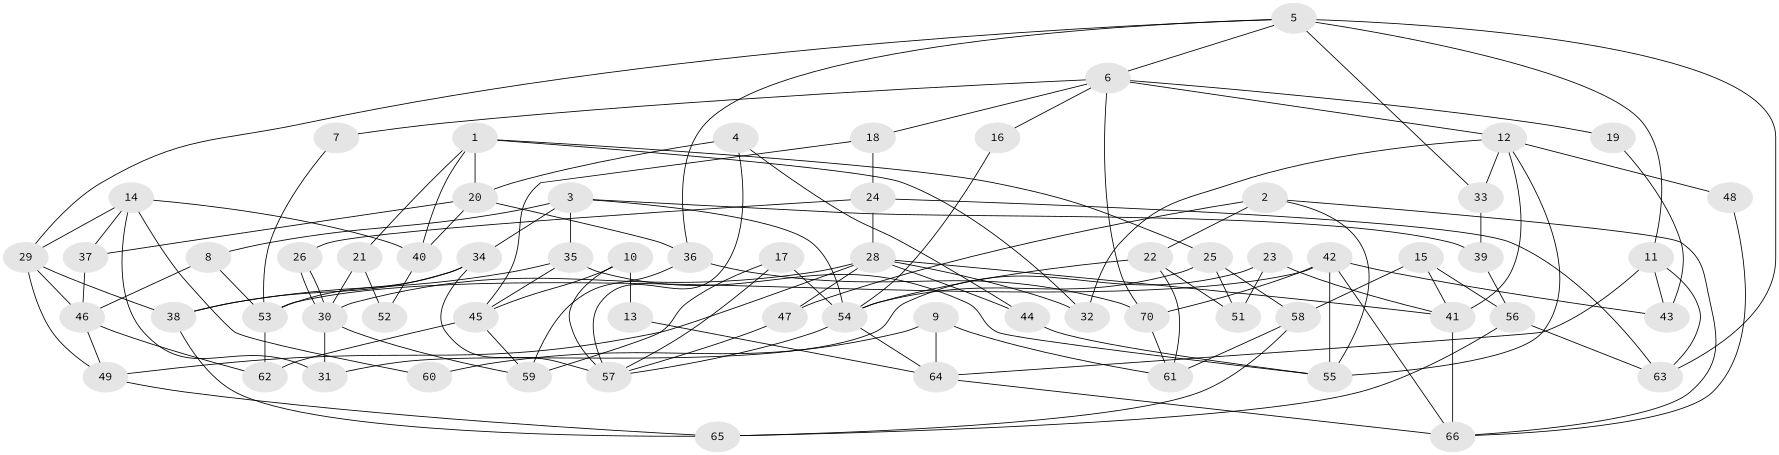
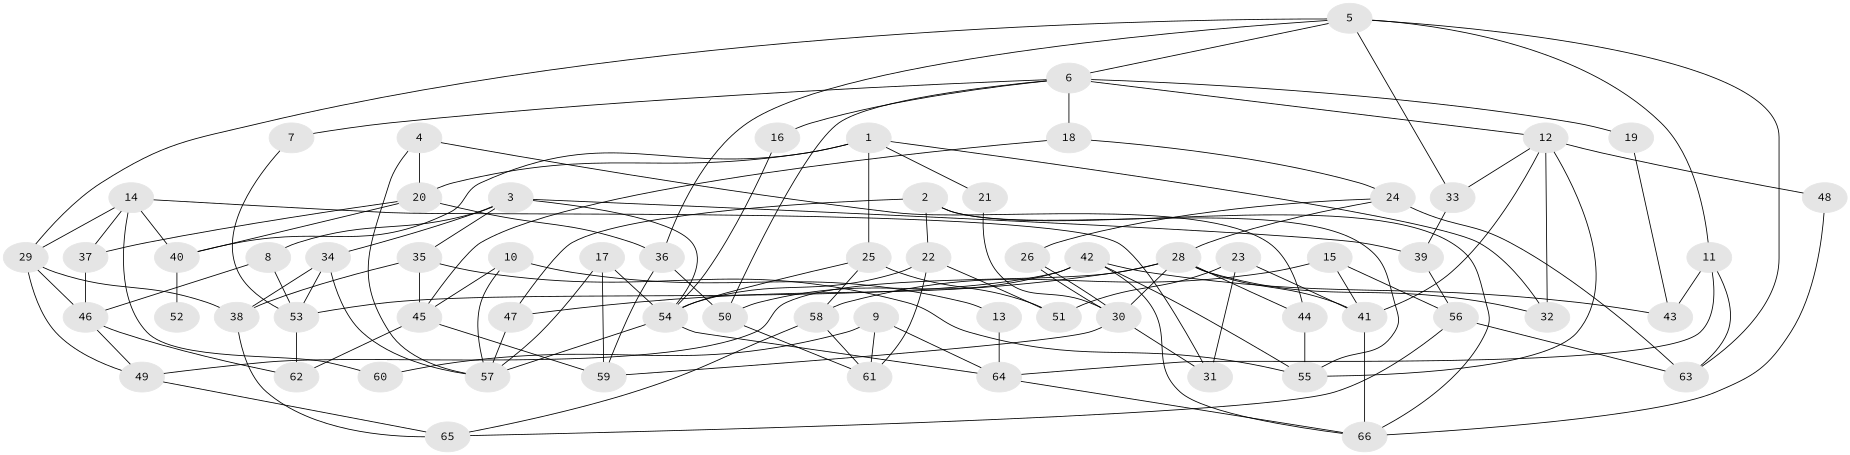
(370, 282) -> none
(1147, 317) -> (725, 317)
